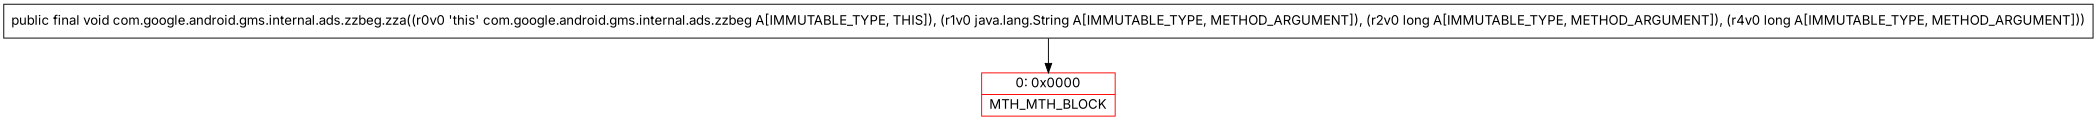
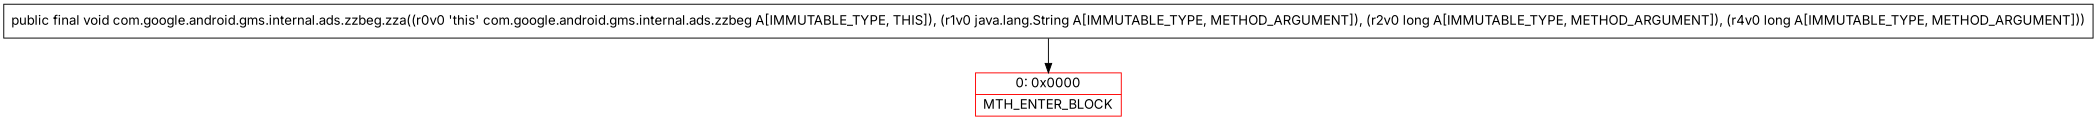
(1048, 105) -> (1048, 105)
